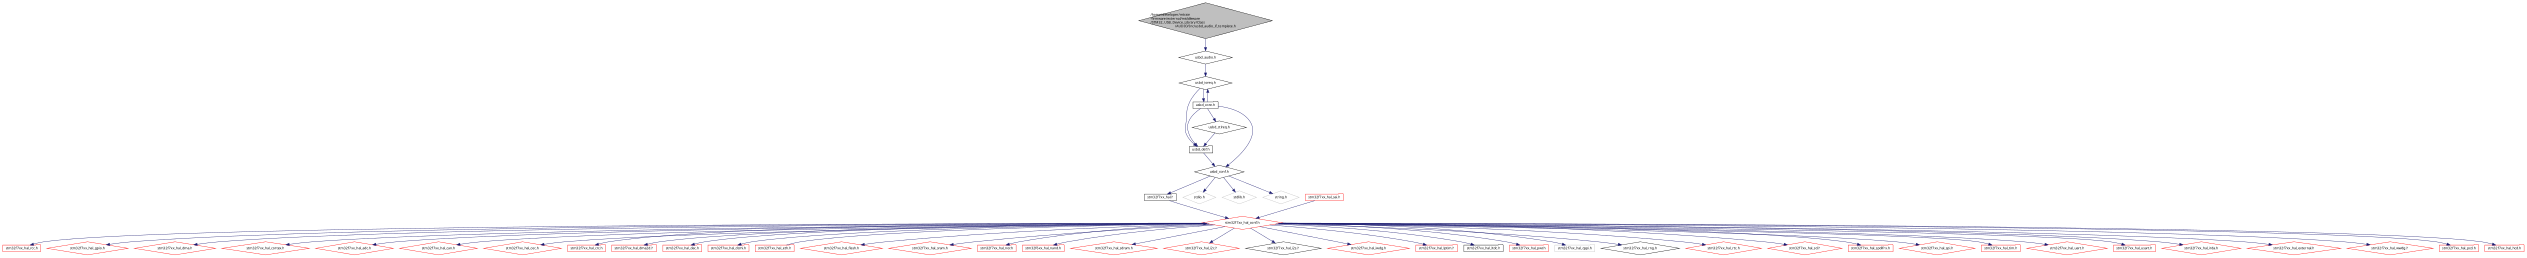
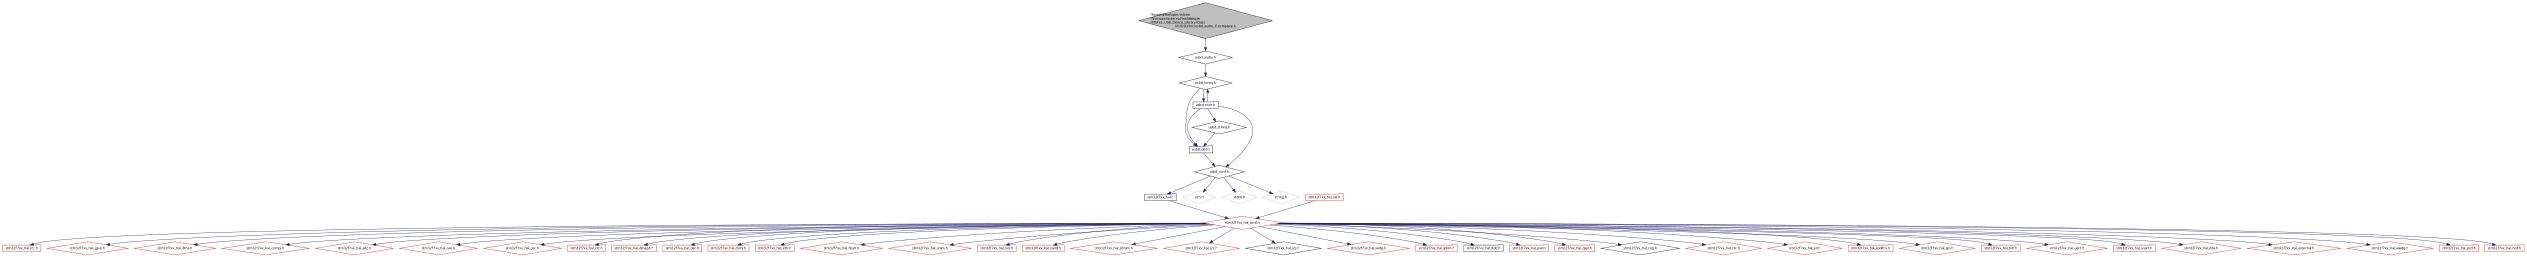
(1199, 197) -> (1199, 197)
(911, 233) -> (995, 229)
(1575, 248) -> (1575, 248)
